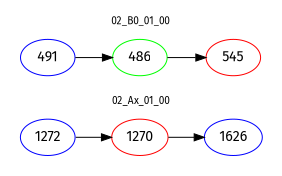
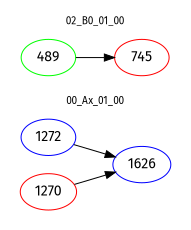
(48, 58) -> none
(140, 58) -> (48, 58)
(233, 58) -> (142, 58)
(141, 101) -> (95, 101)
(89, 137) -> (90, 149)
